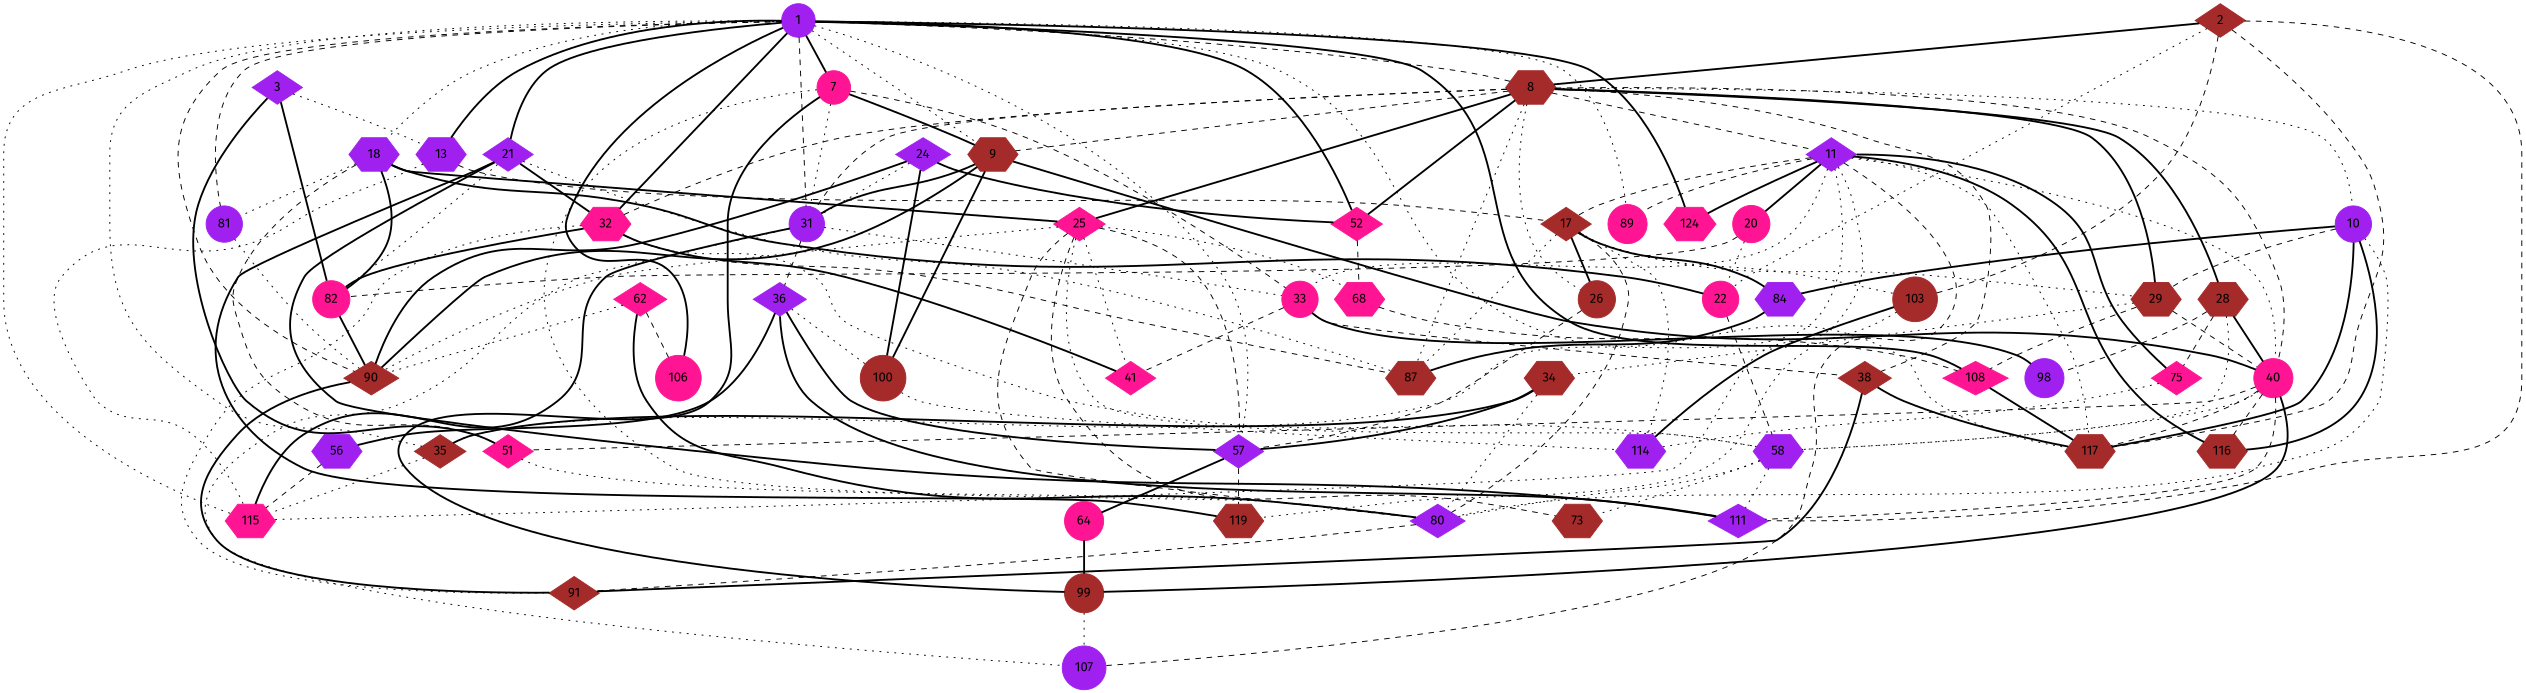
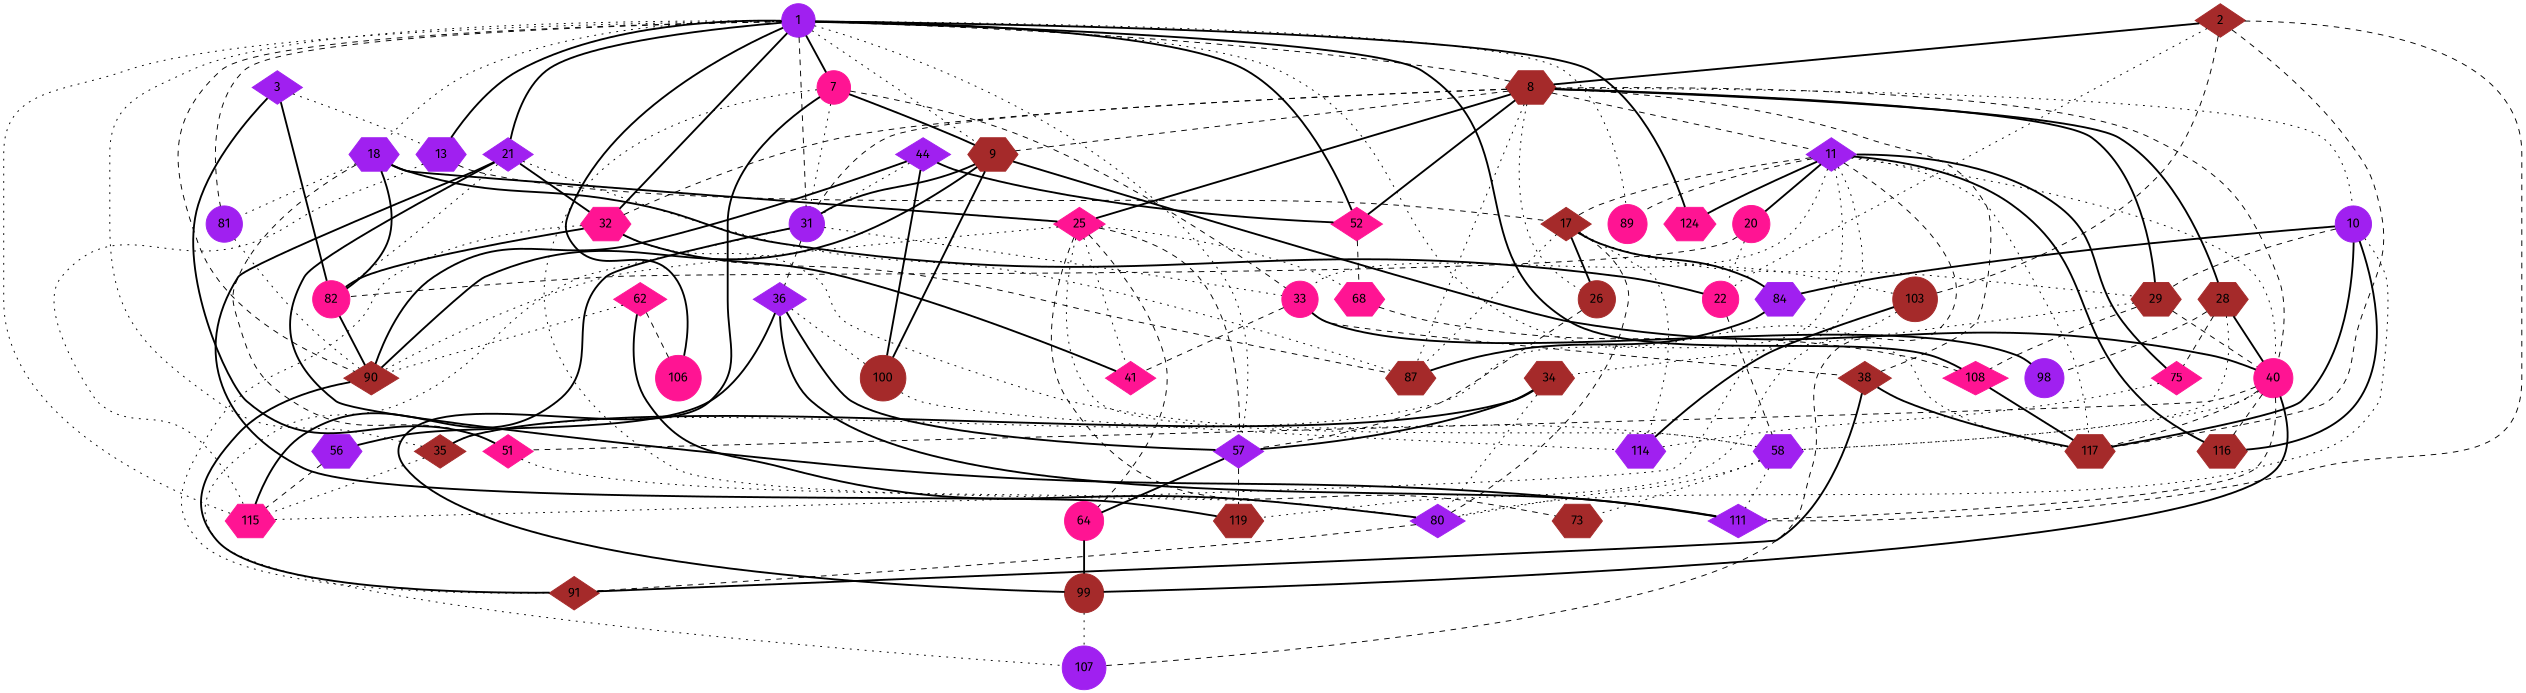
(923, 154) -> (923, 154)
(1030, 466) -> (1166, 370)
